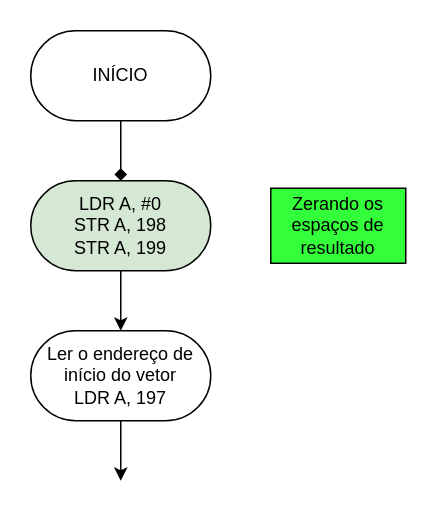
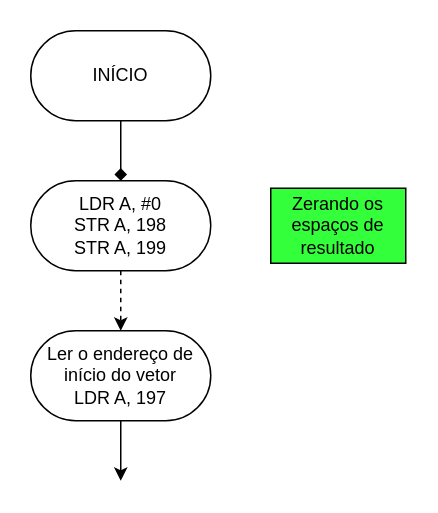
(121, 226) -> (121, 226)
(121, 295) -> (121, 295)
